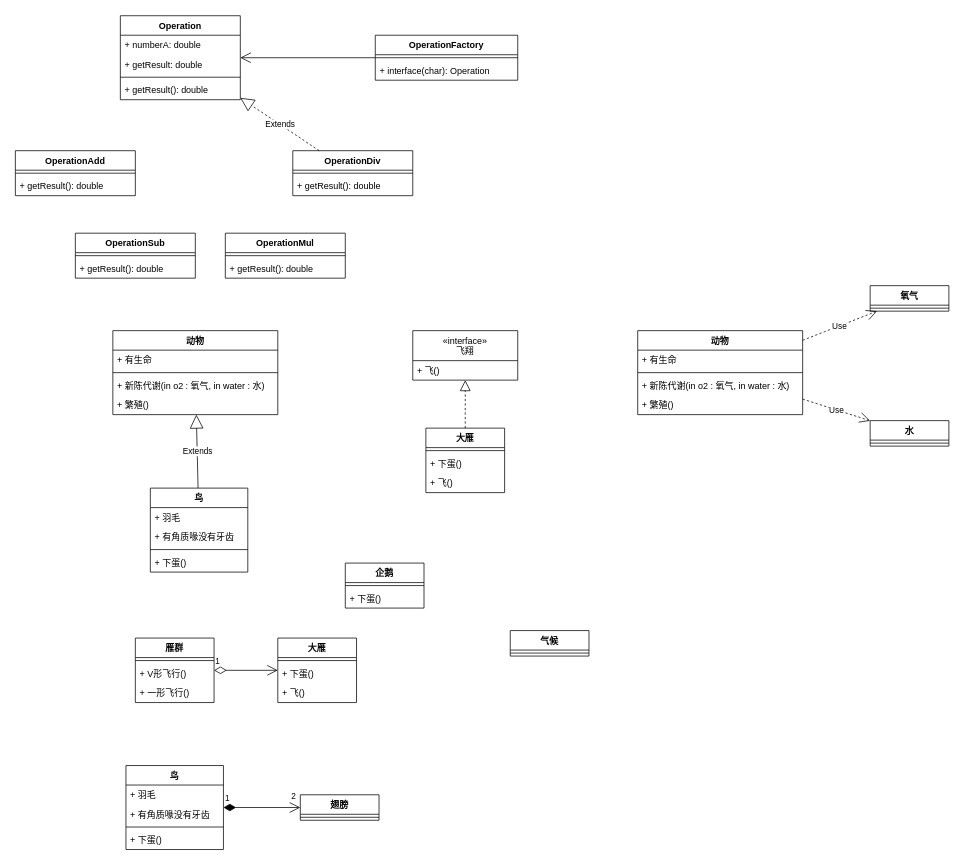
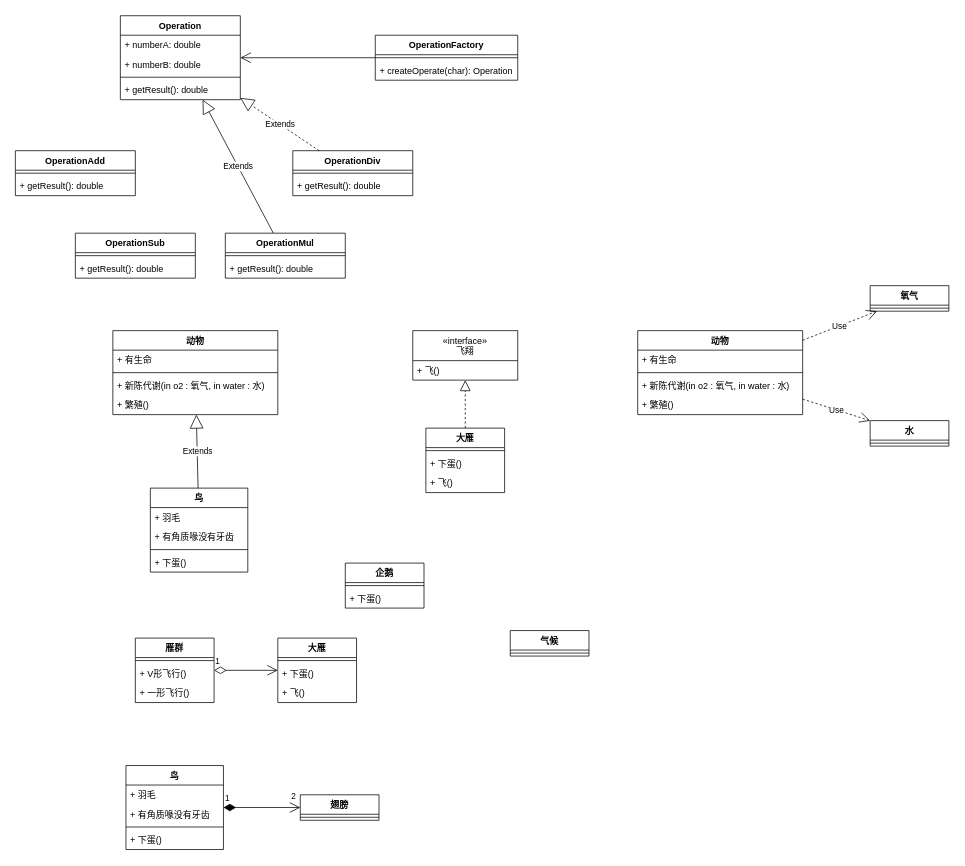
(167, 65) -> (163, 65)
(444, 71) -> (455, 71)
none -> (241, 173)
